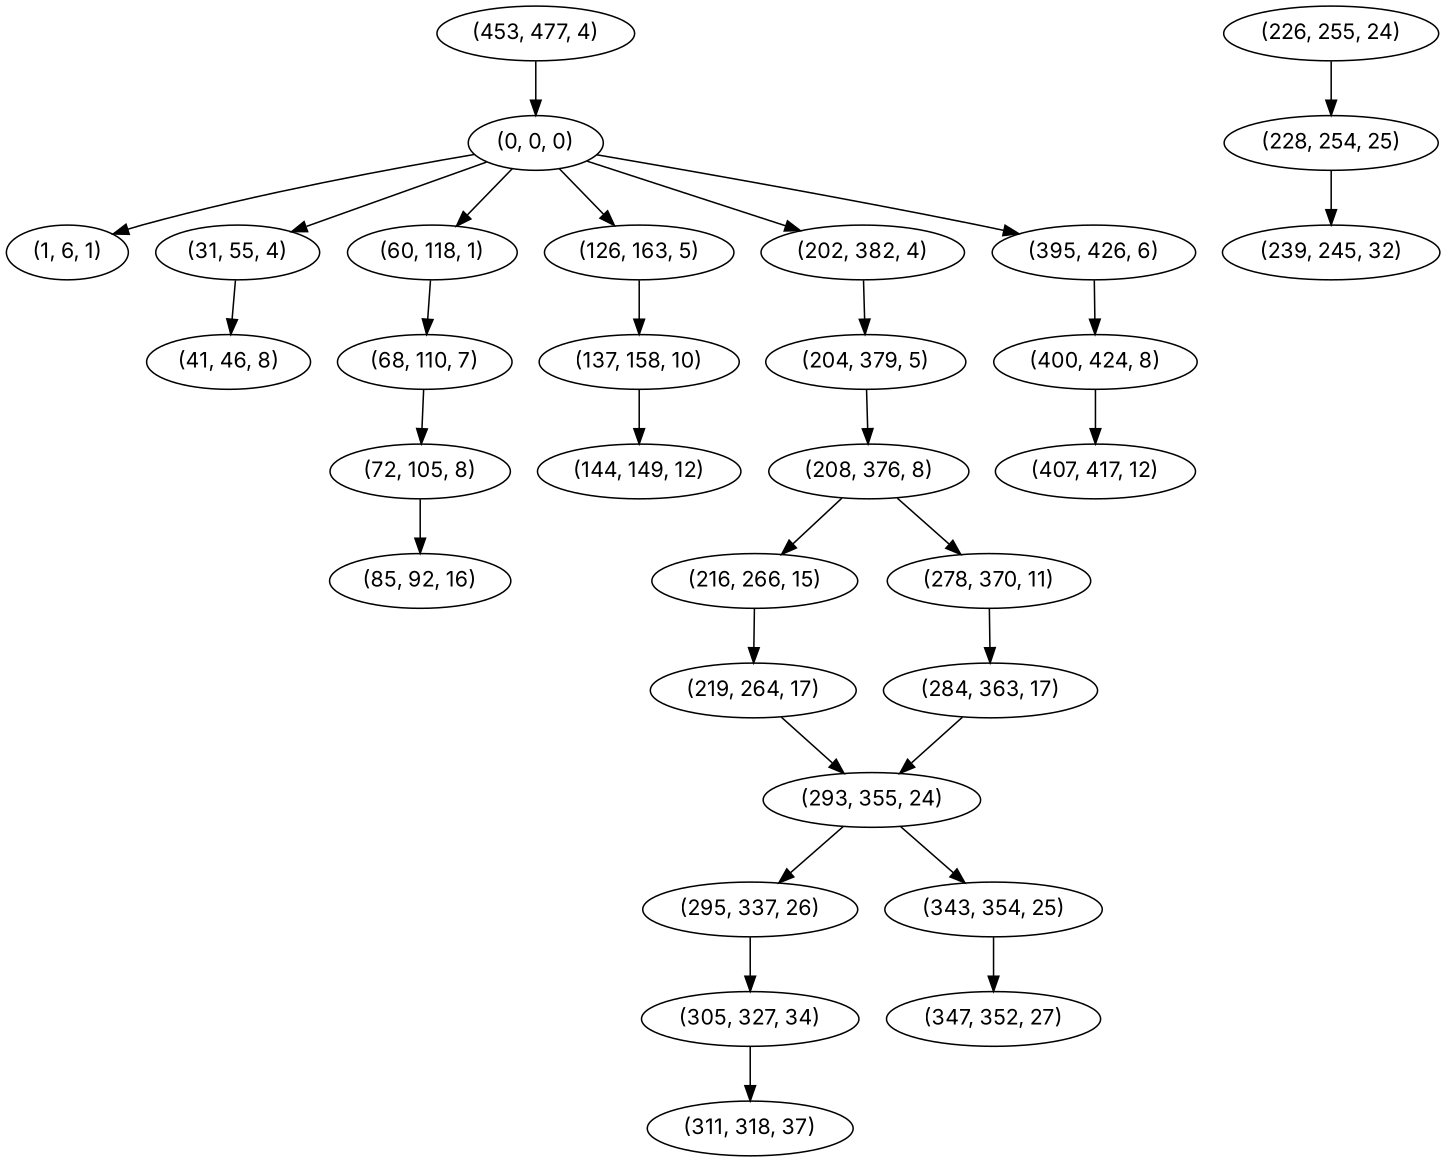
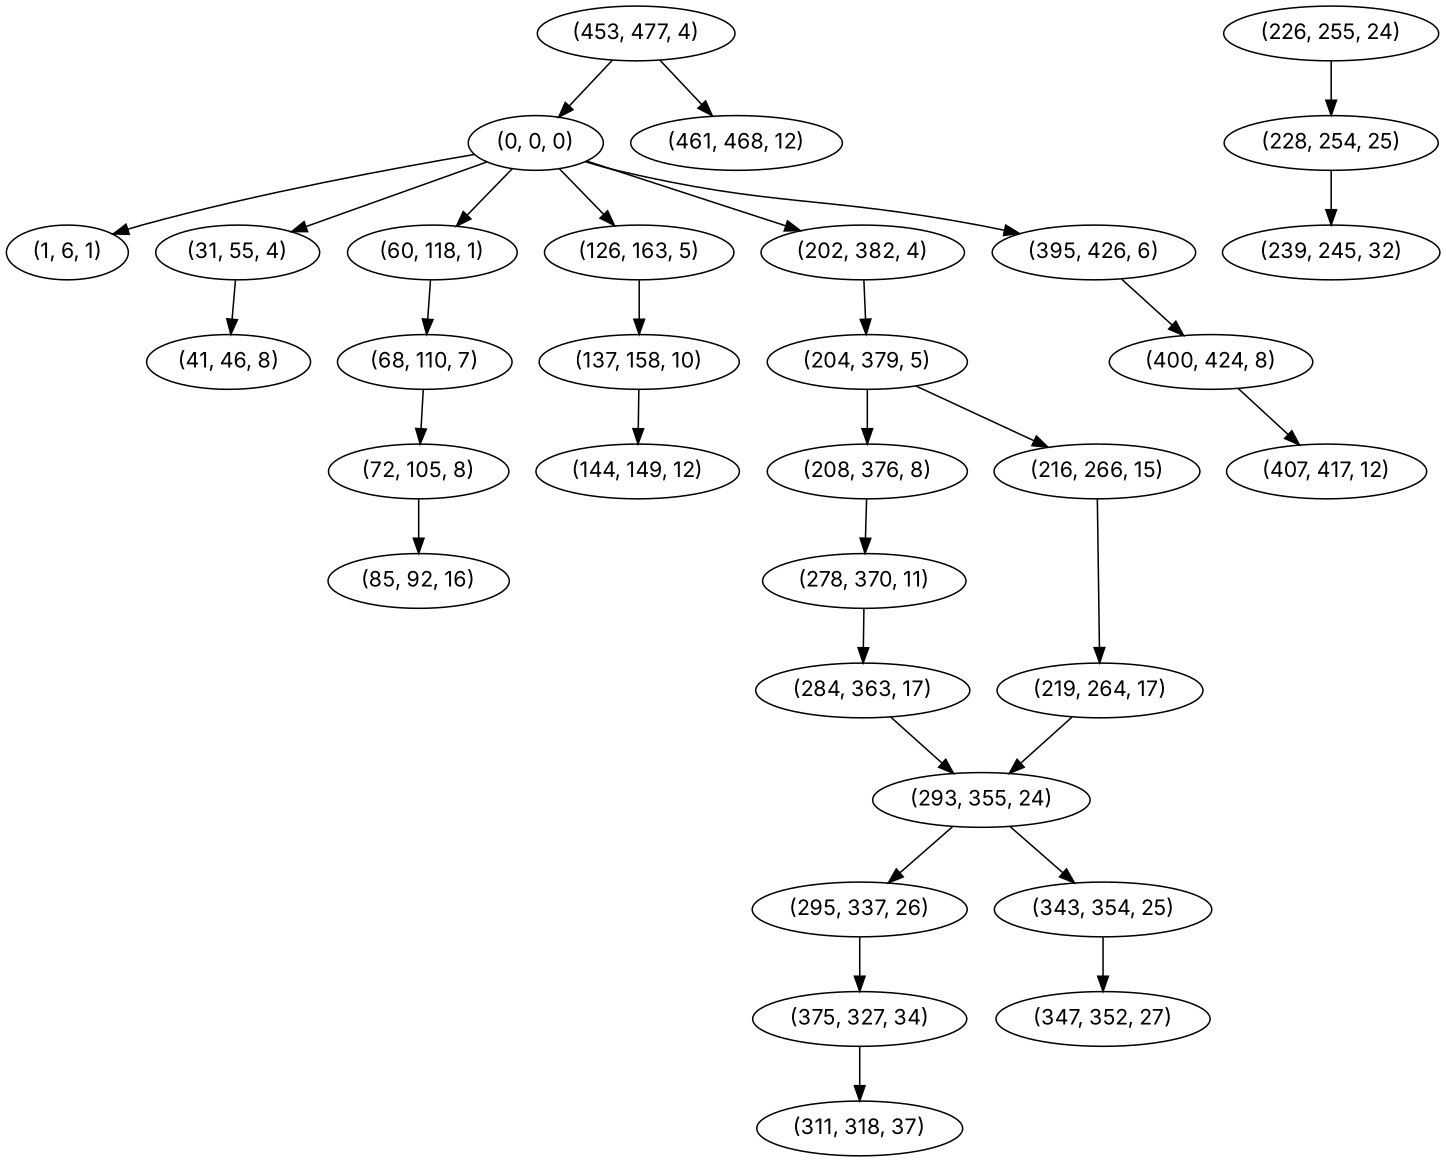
none -> (737, 143)
(817, 521) -> (975, 413)
(750, 1019) -> (860, 1019)
